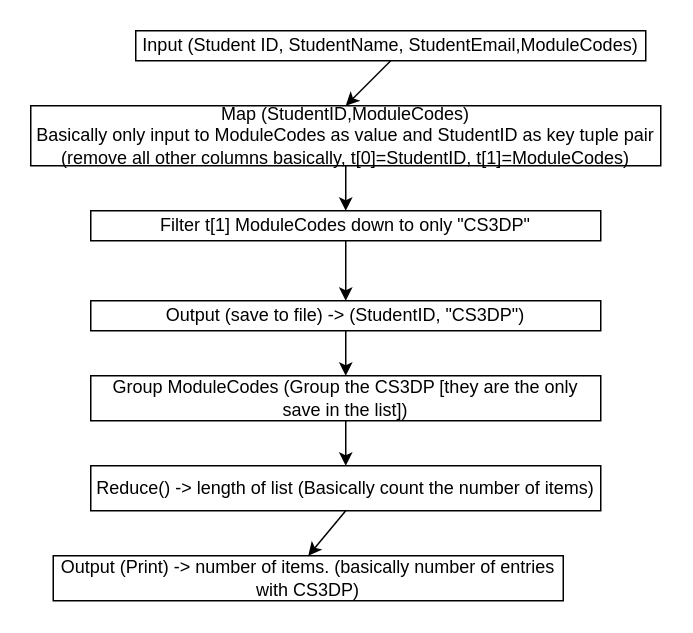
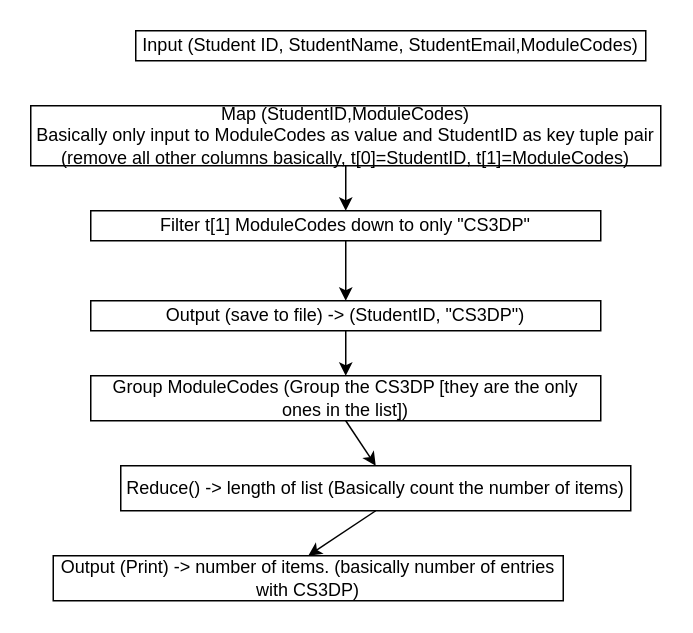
(372, 80) -> none
(346, 398) -> (346, 398)
(346, 488) -> (376, 488)
